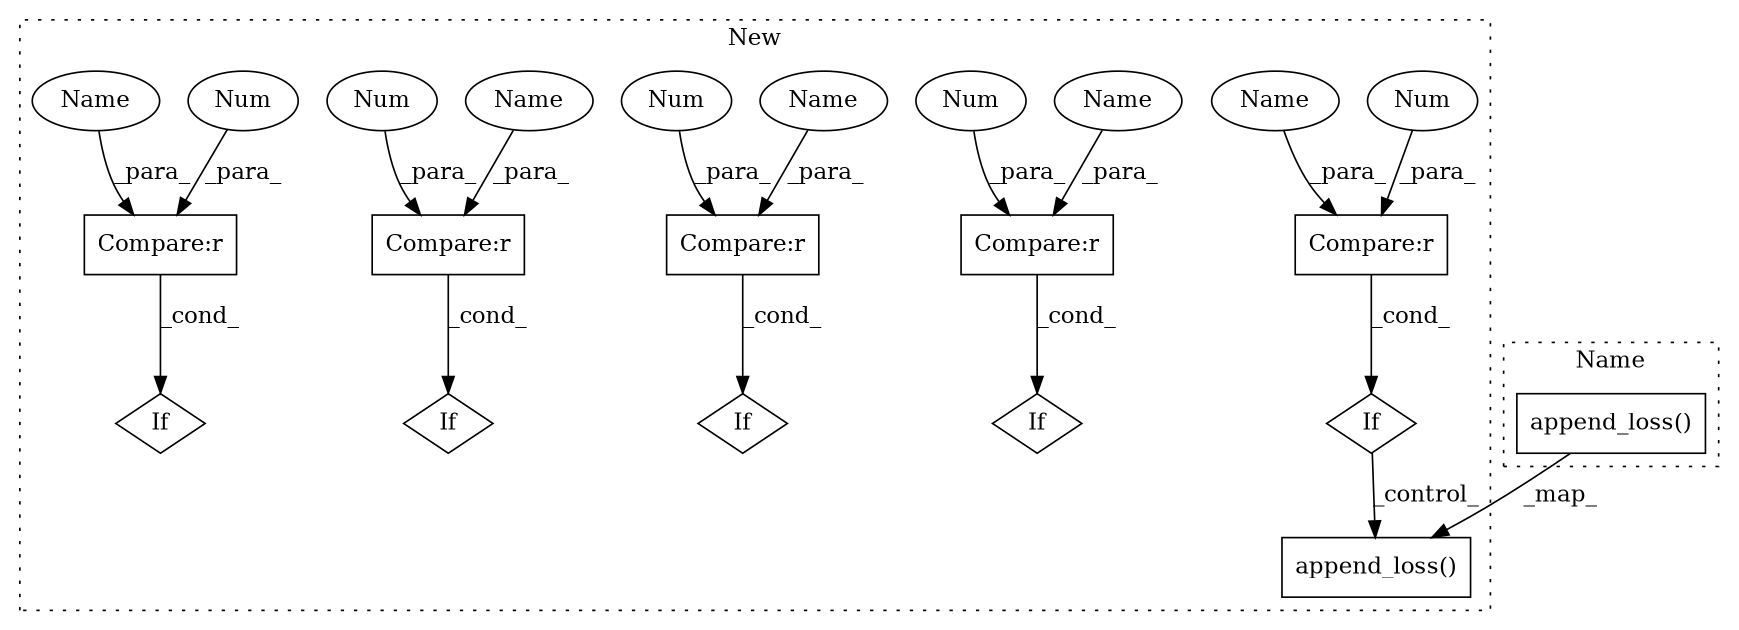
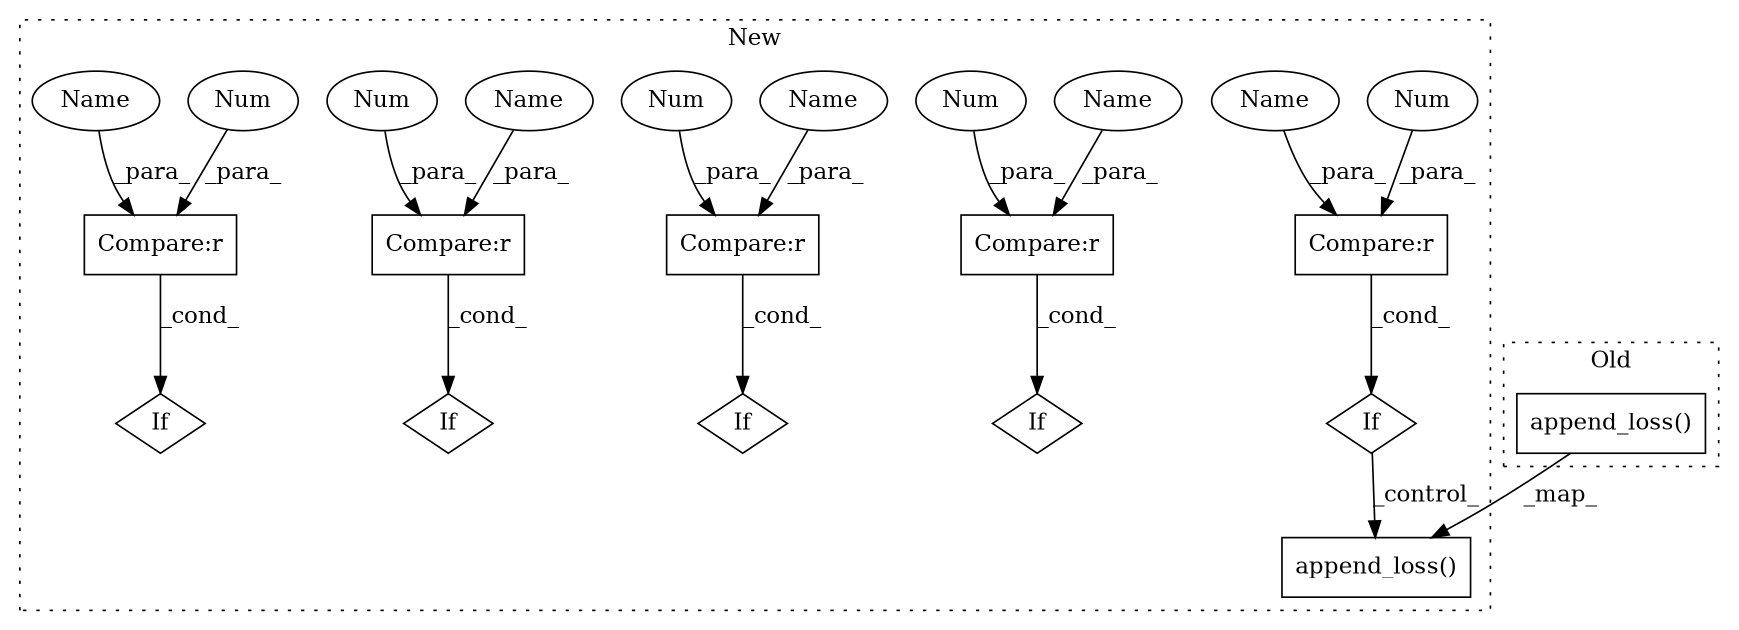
(1611, 361) -> (1611, 361)
